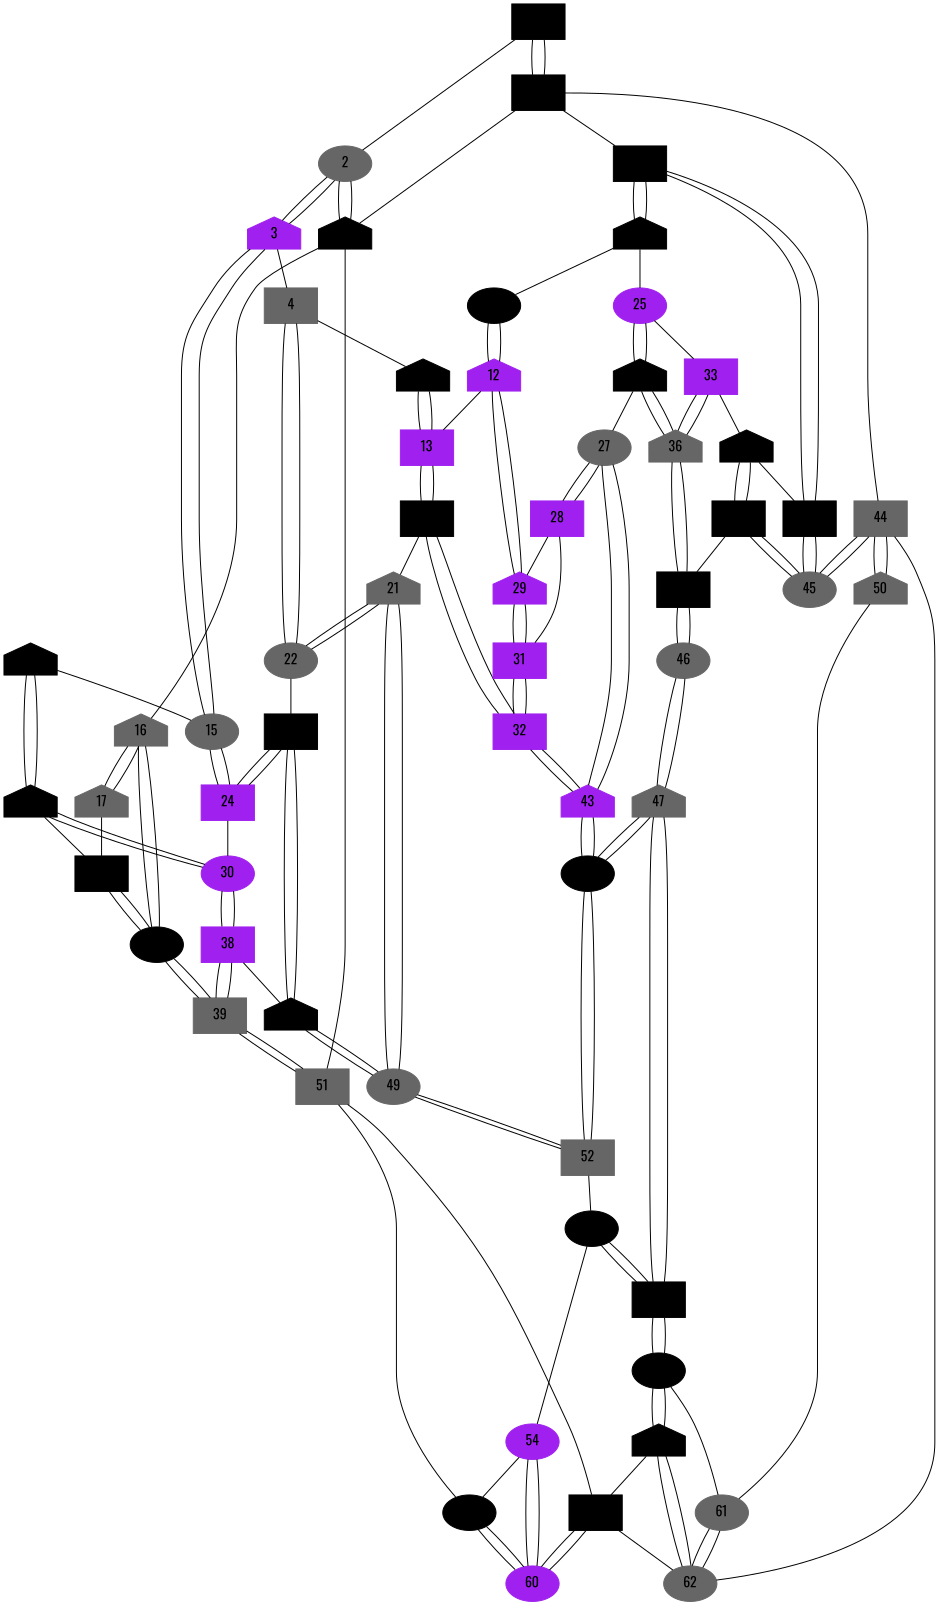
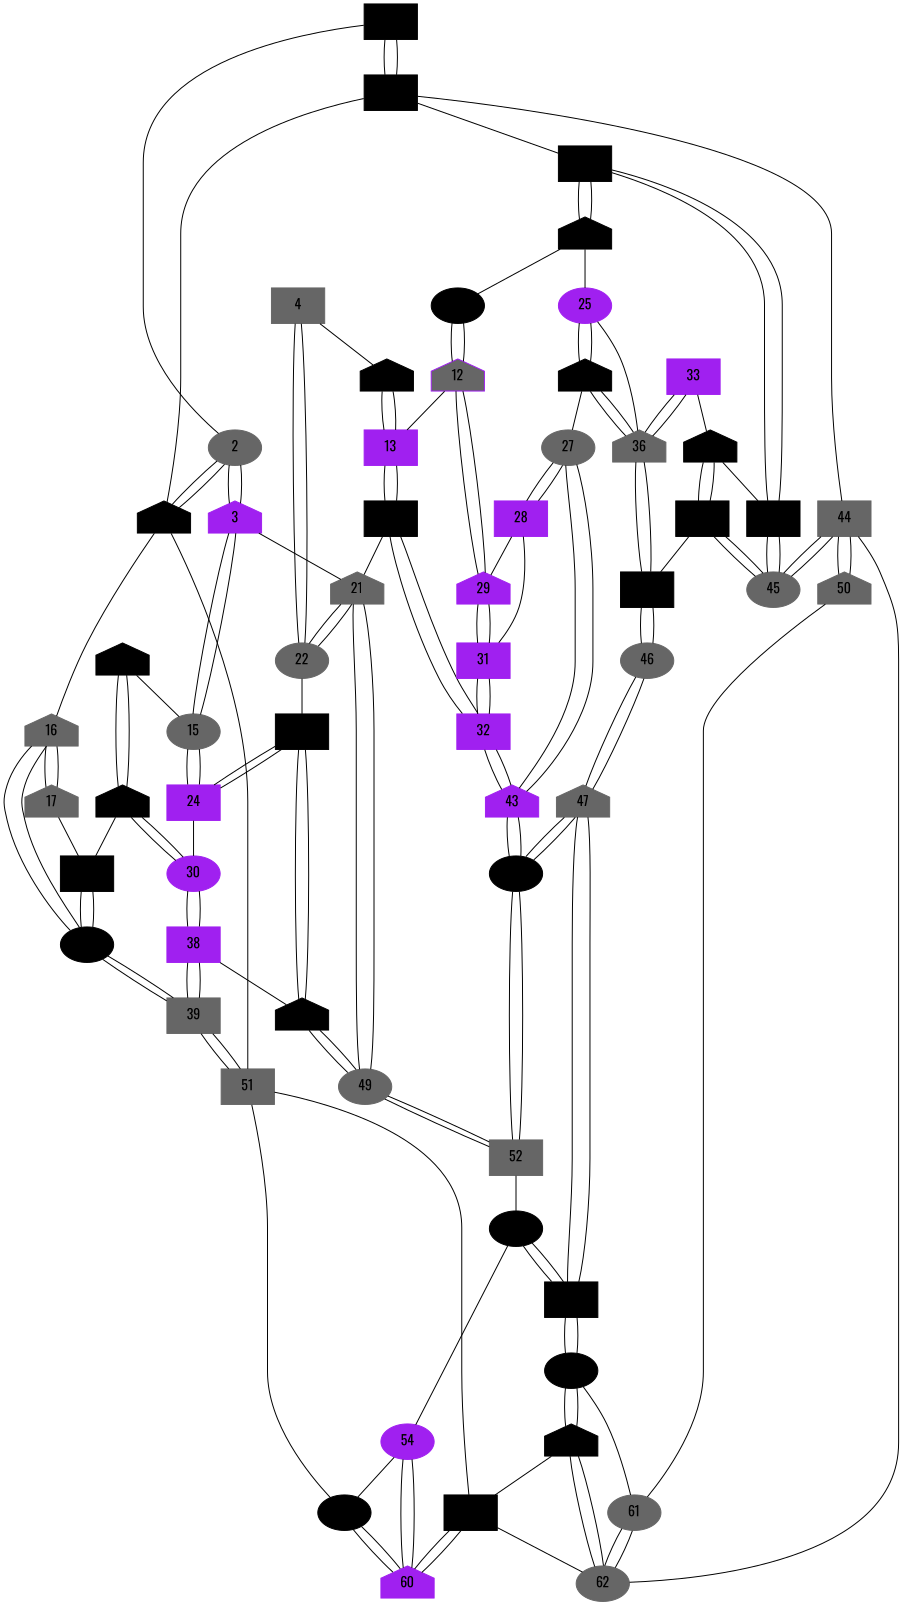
(284, 274) -> (288, 549)
(674, 340) -> (626, 373)
(494, 377) -> (458, 377)
(532, 1584) -> (408, 1584)
